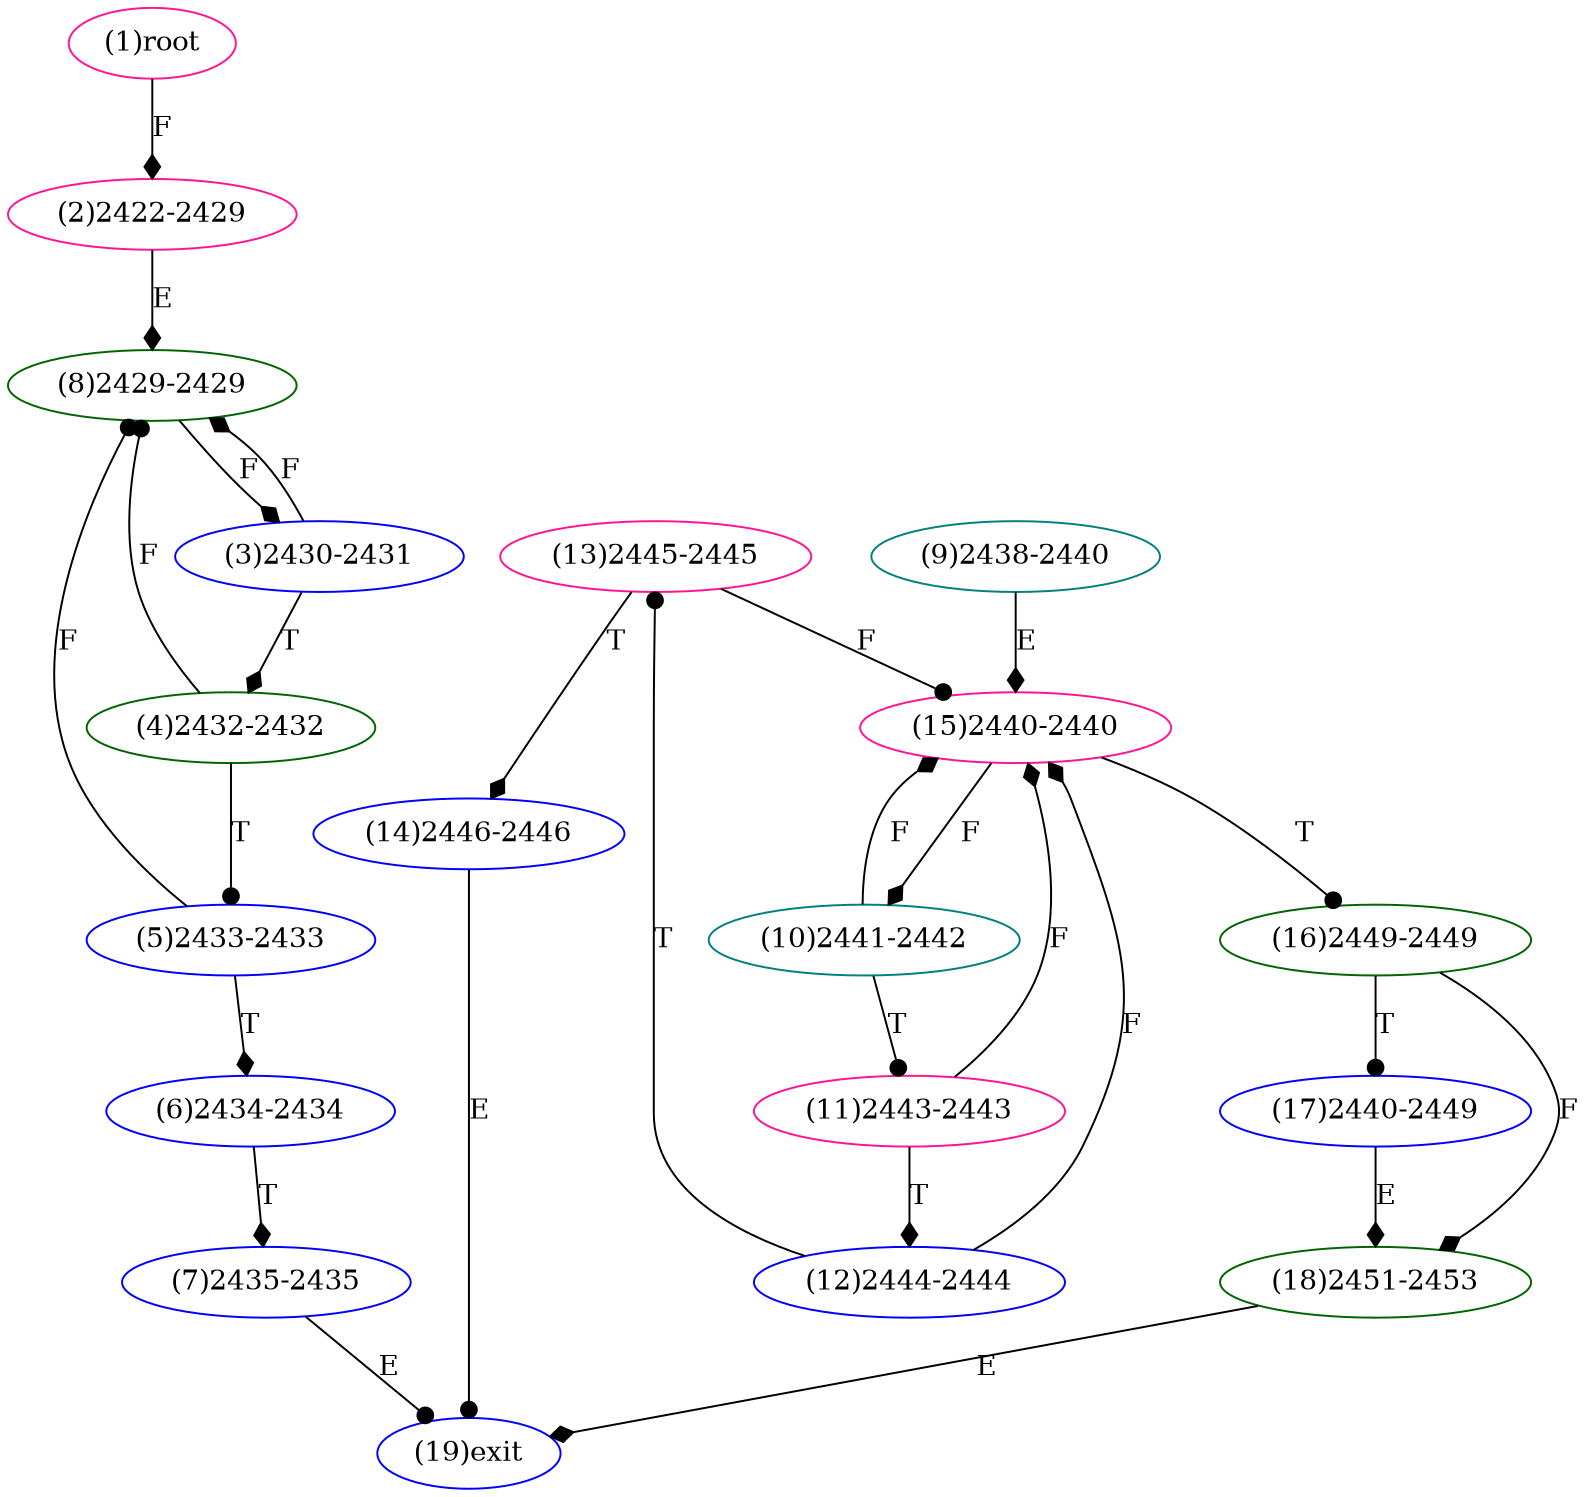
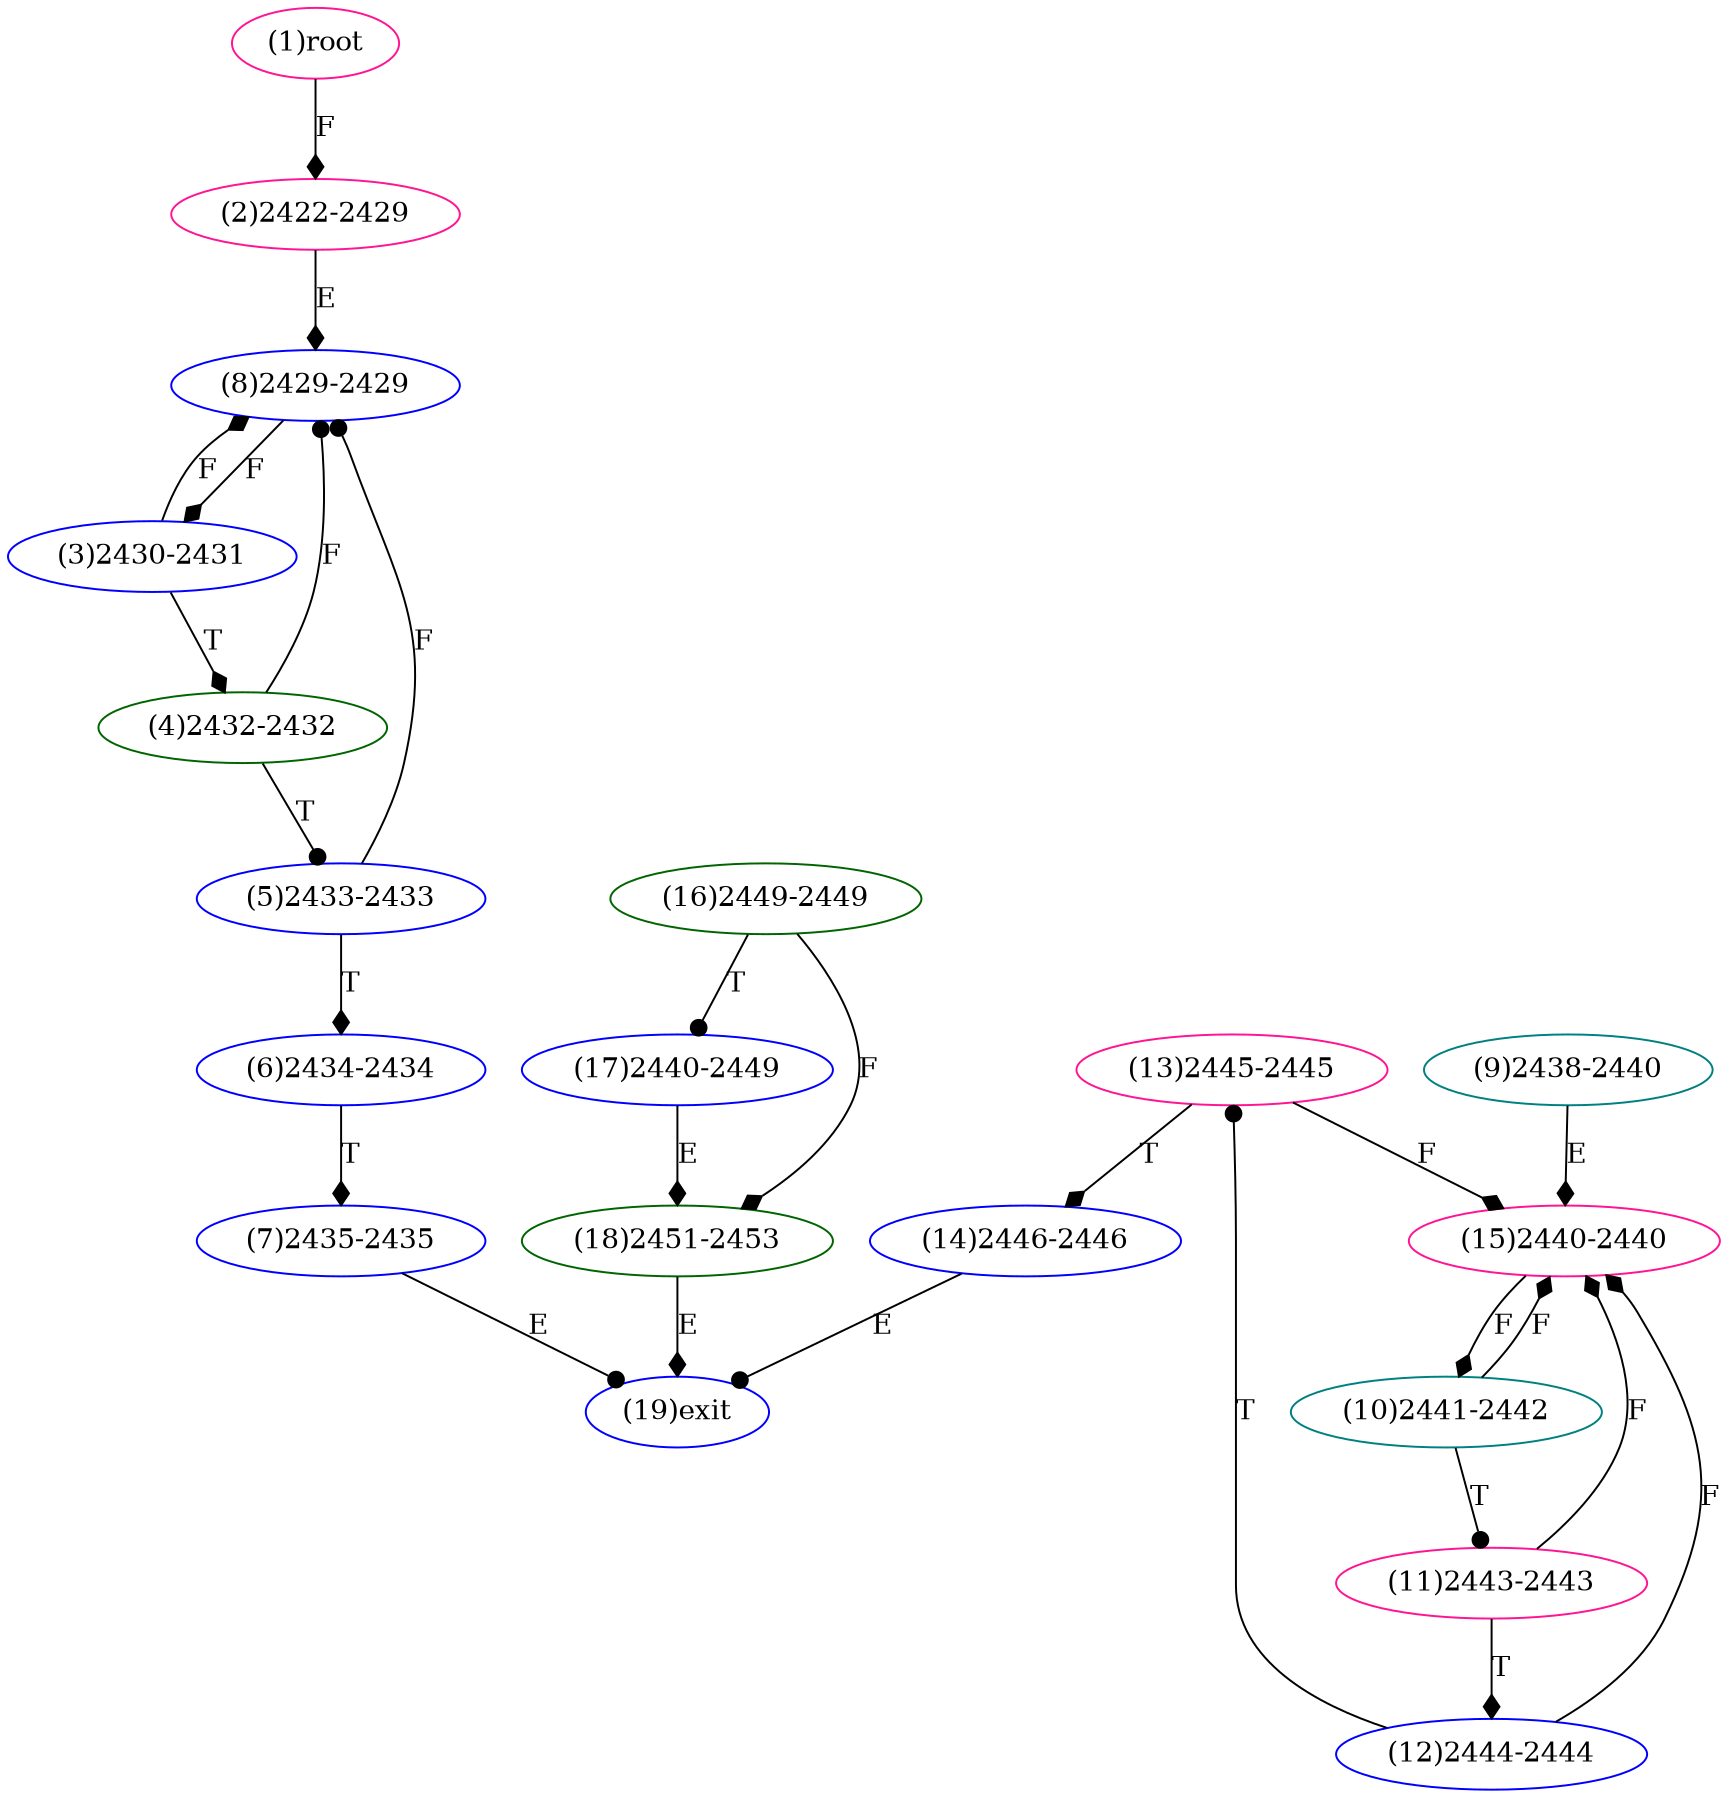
(152, 385) -> (316, 385)
(828, 639) -> (1387, 1150)
(1221, 815) -> none
